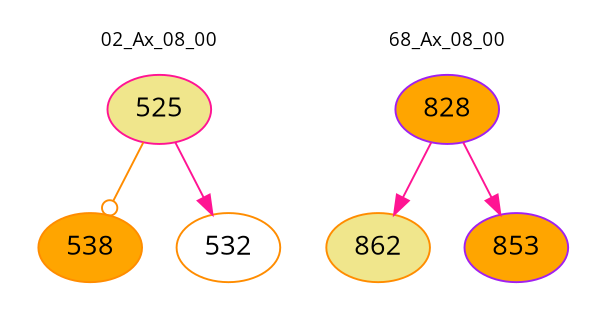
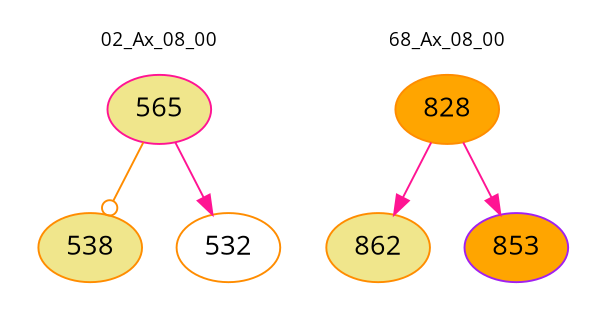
(159, 109) -> (159, 109)
(447, 109) -> (447, 109)
(90, 248) -> (90, 248)
